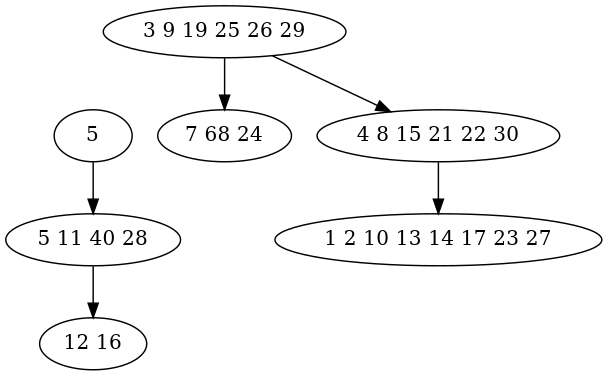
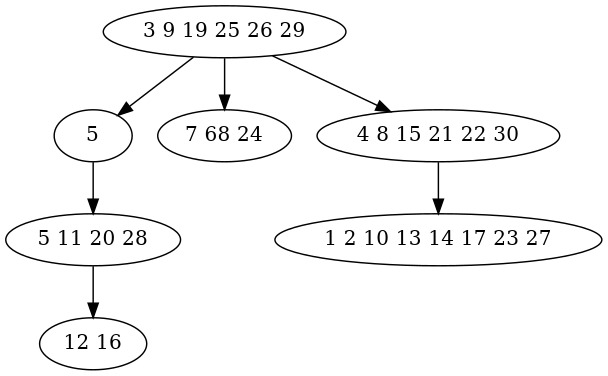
none -> (162, 82)
(93, 240) -> (93, 240)
